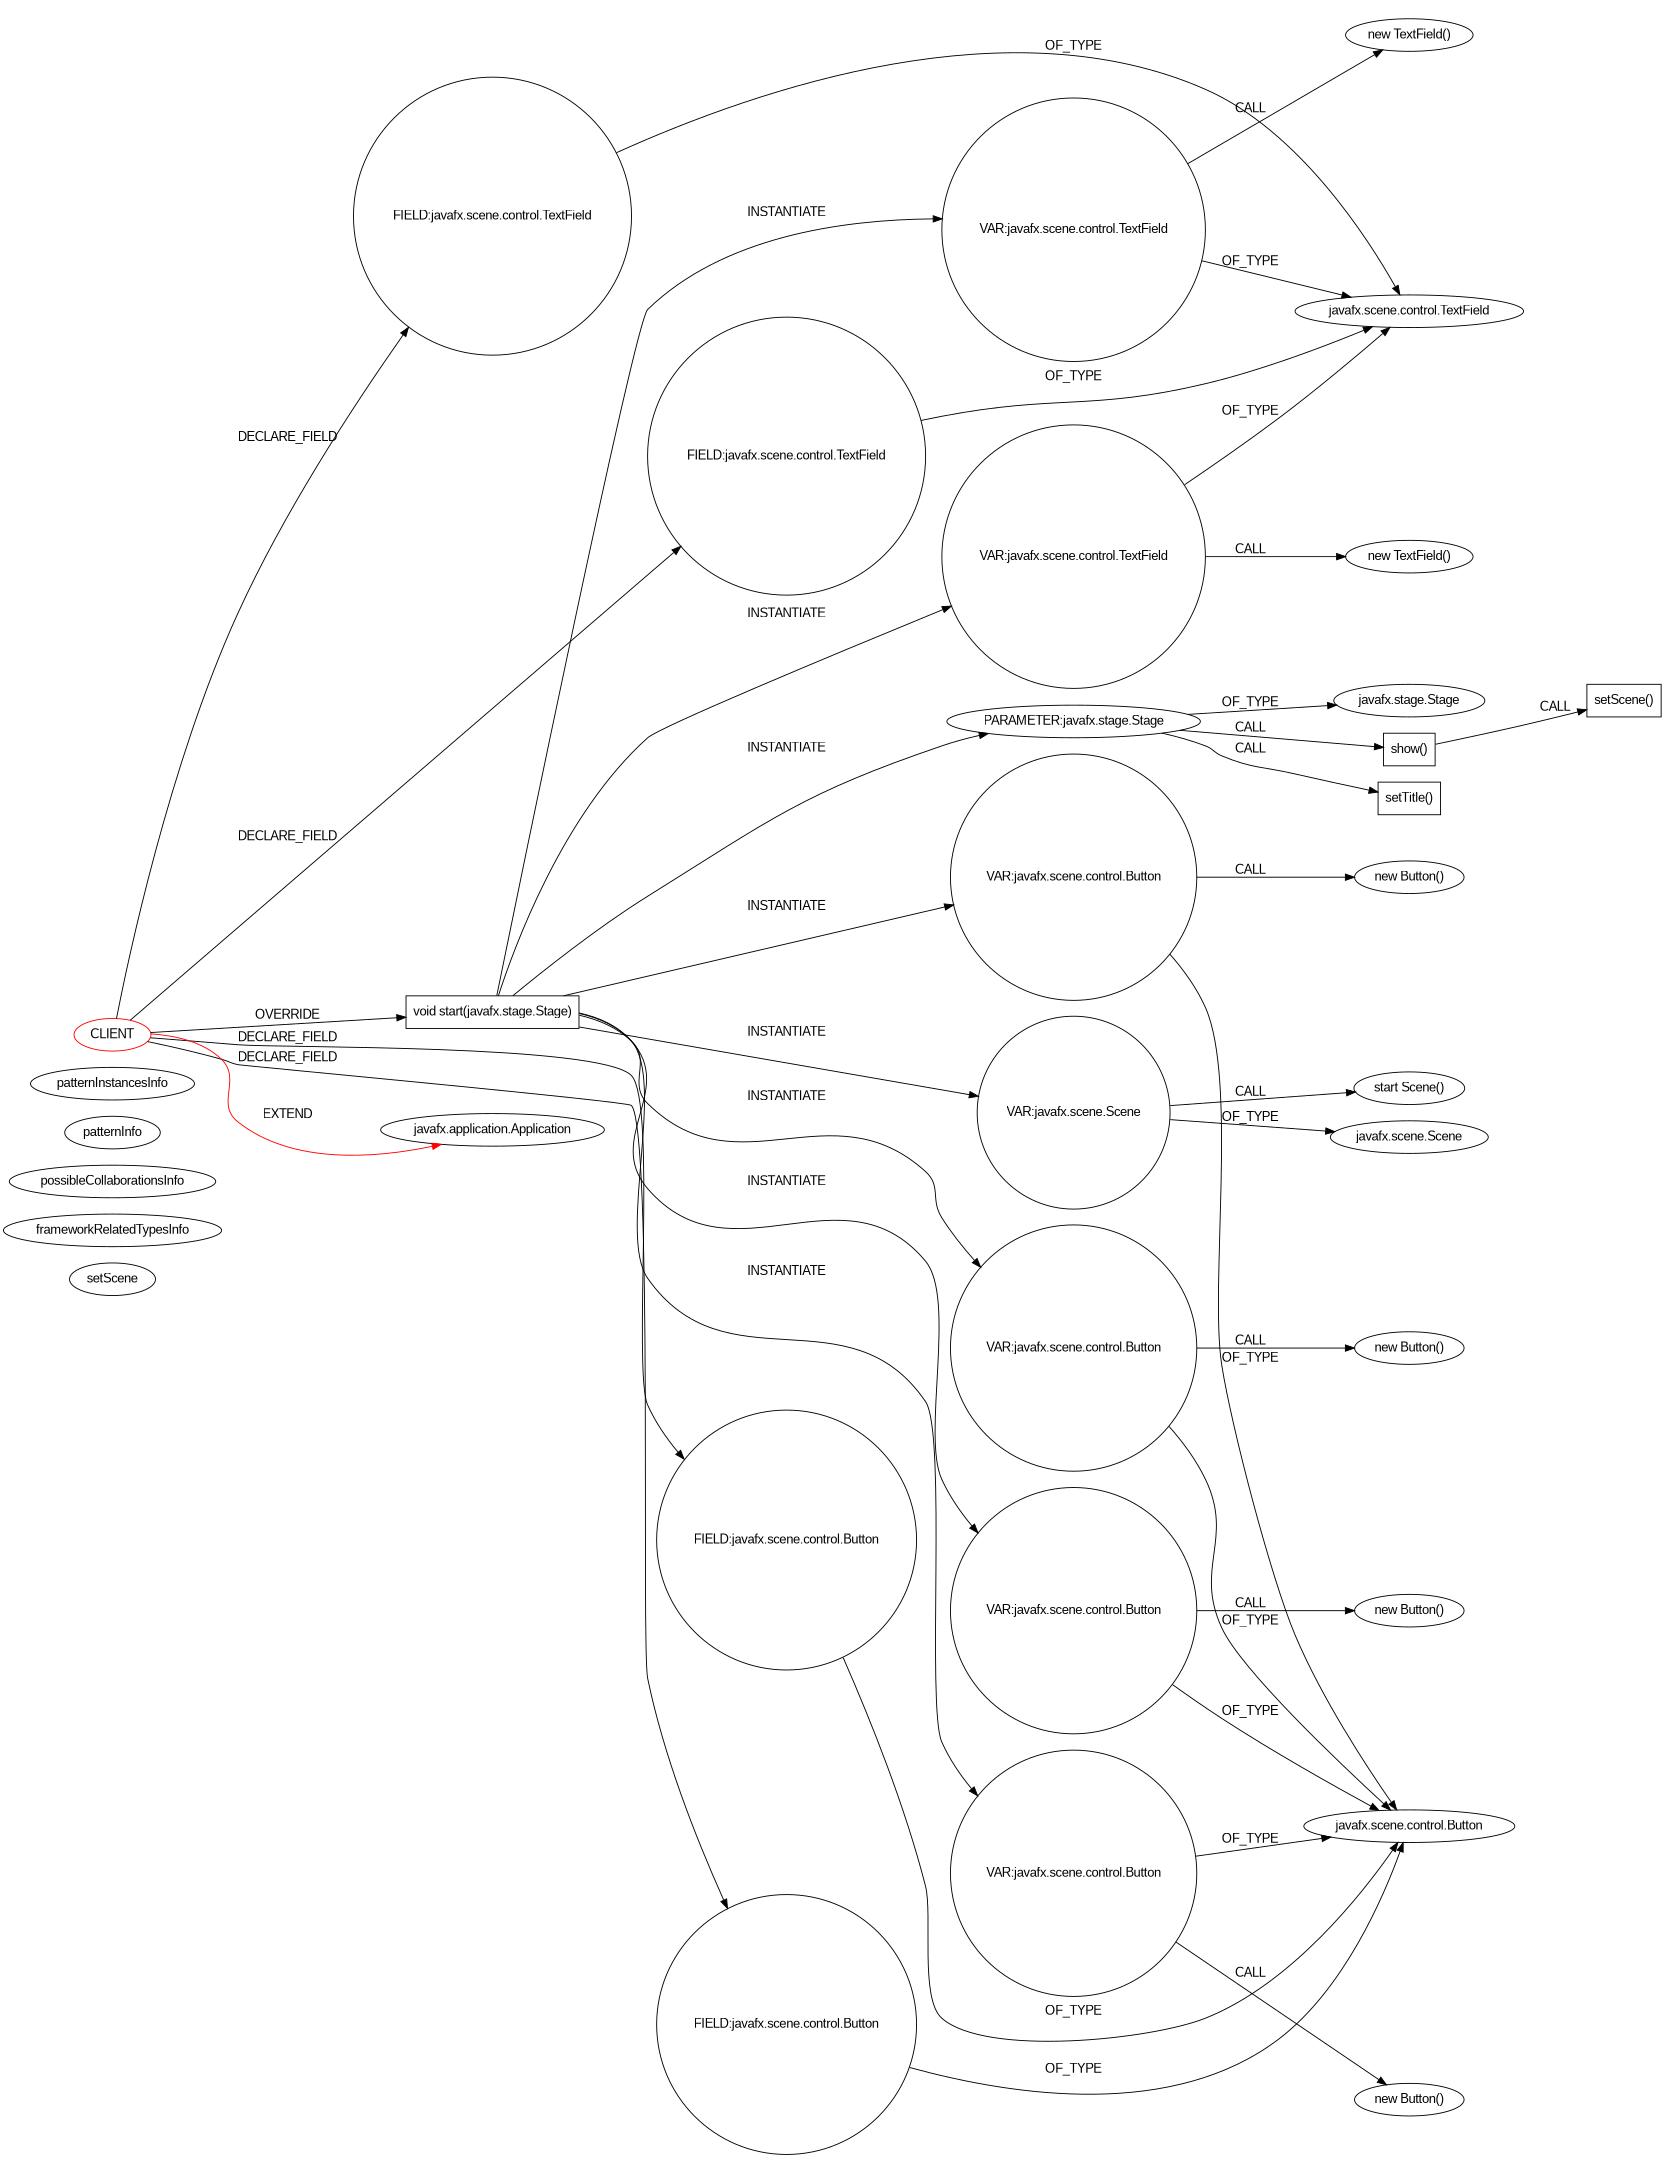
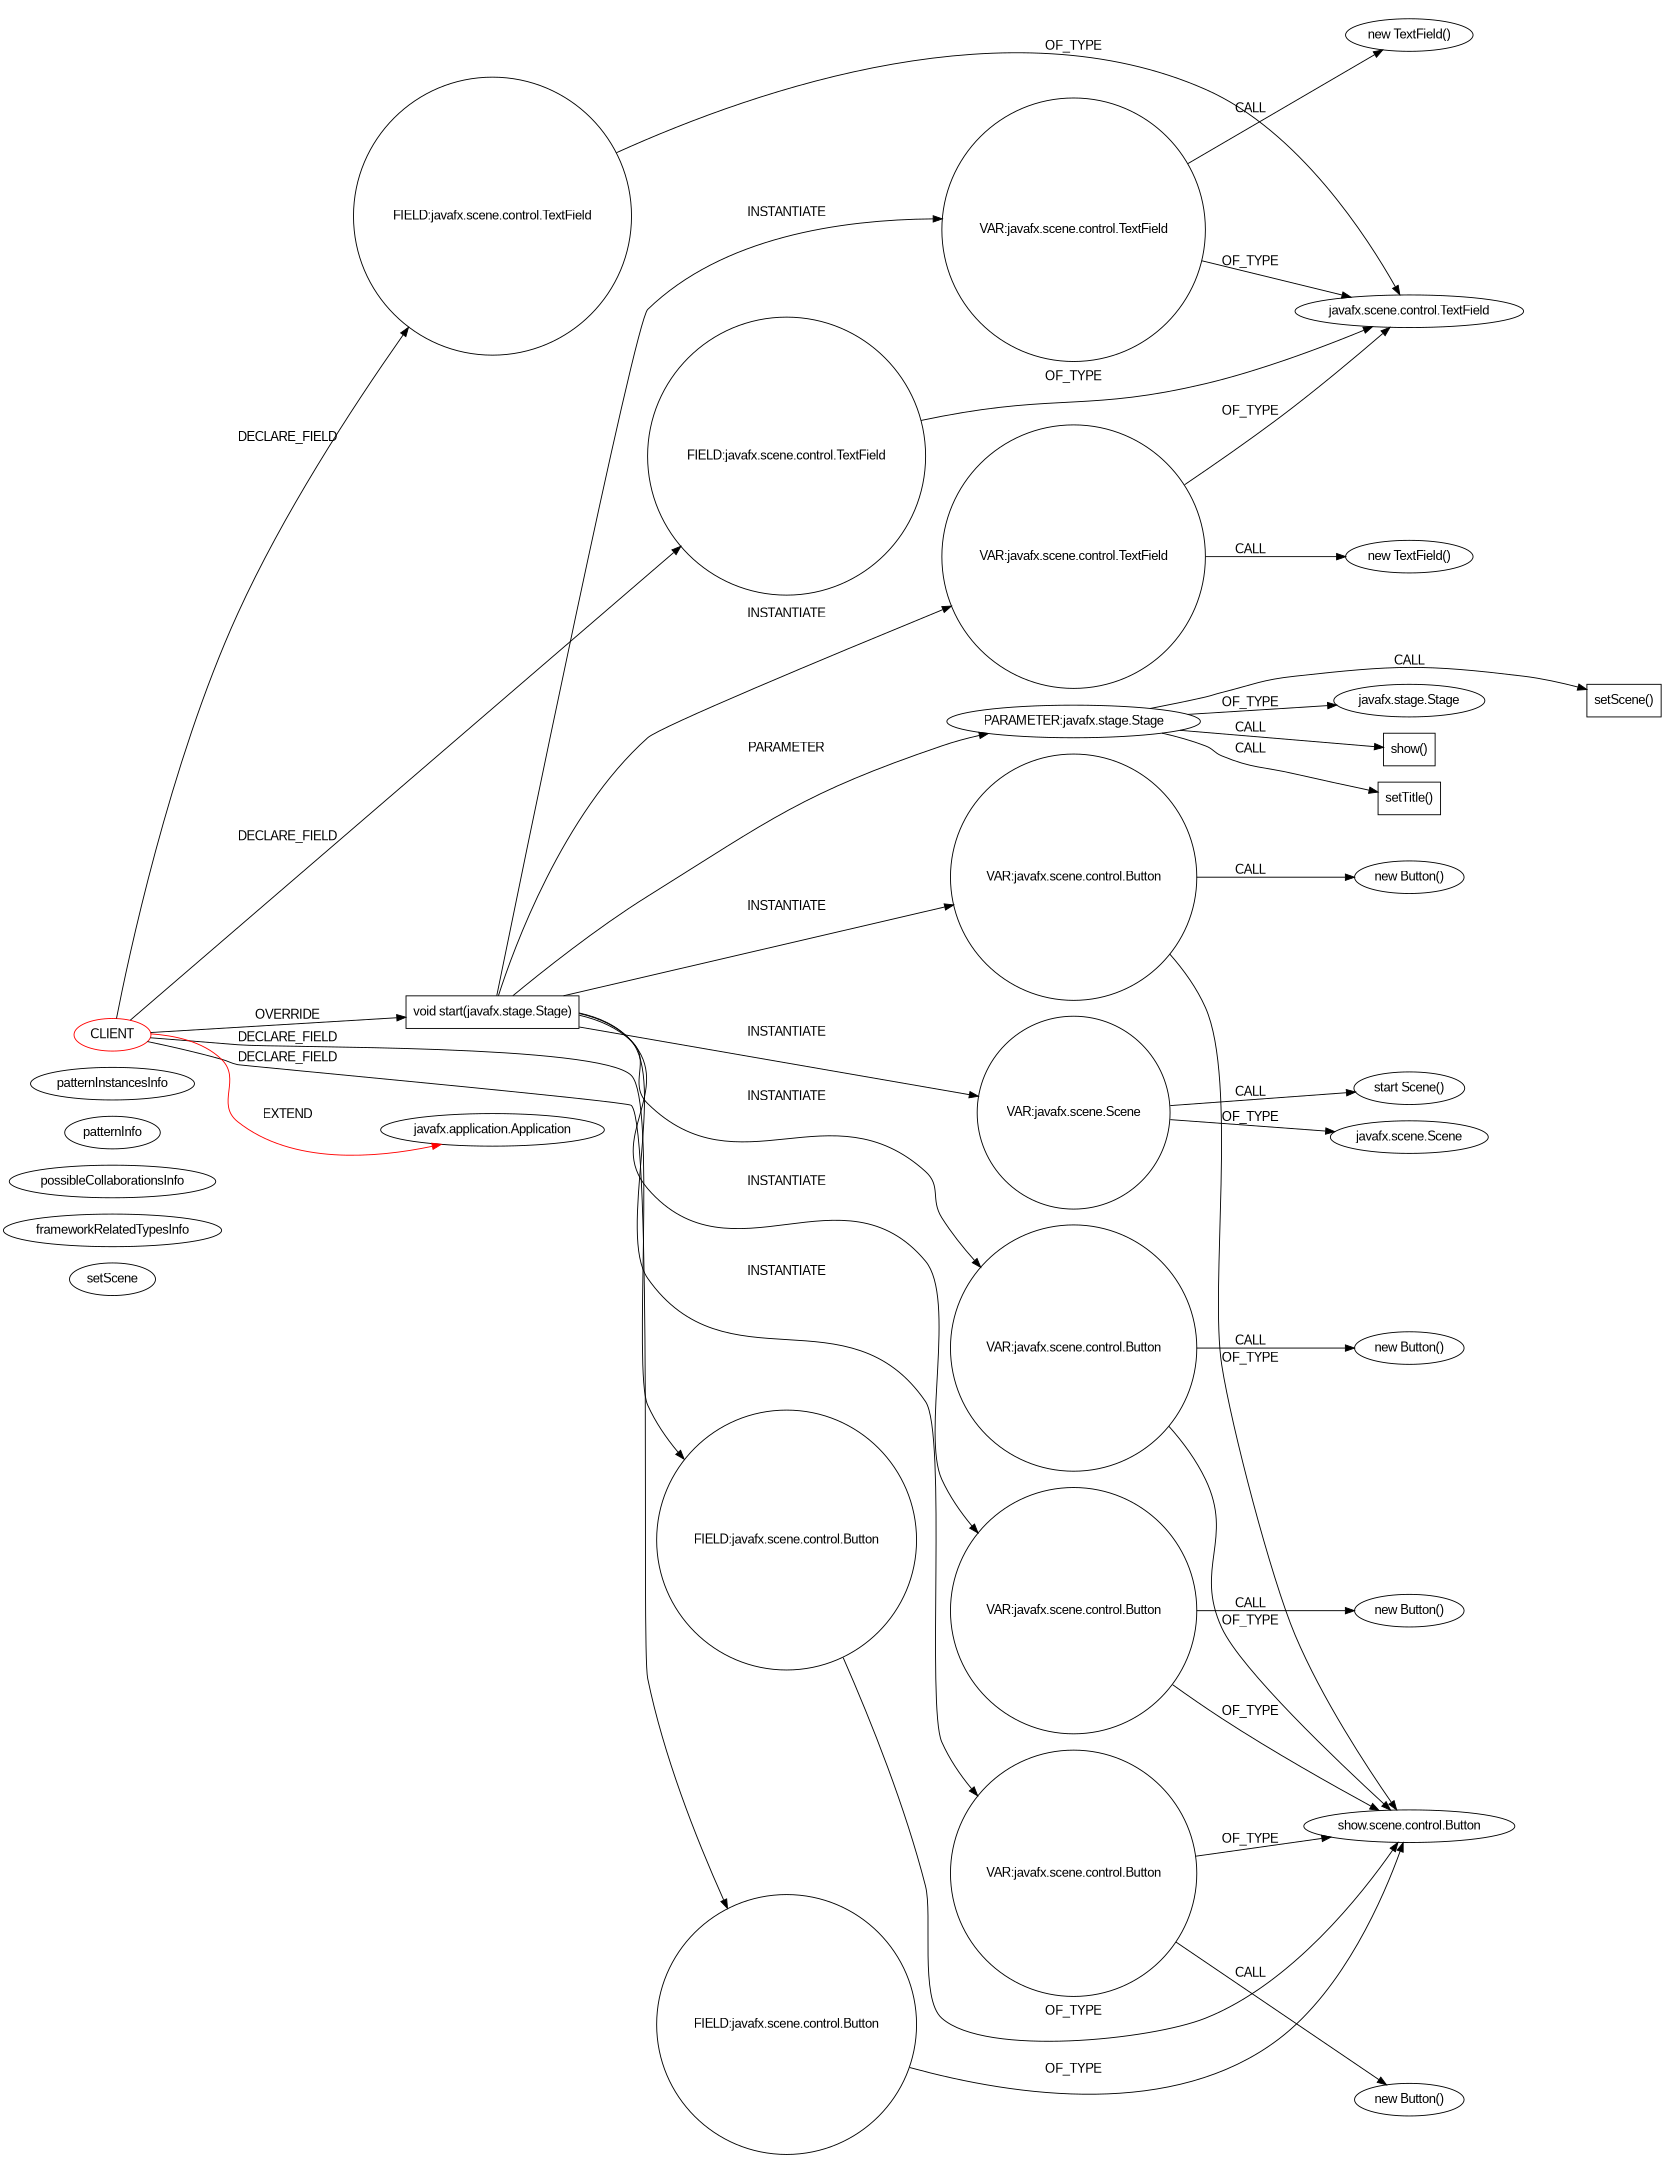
(1507, 729) -> (1363, 670)
(787, 748) -> (787, 748)
(1409, 1826) -> (1409, 1826)
